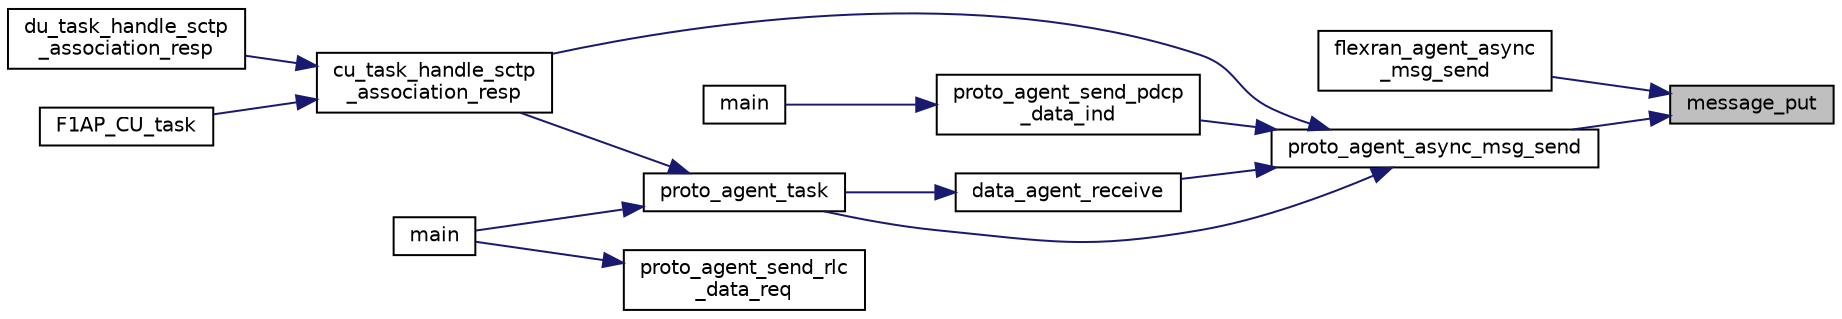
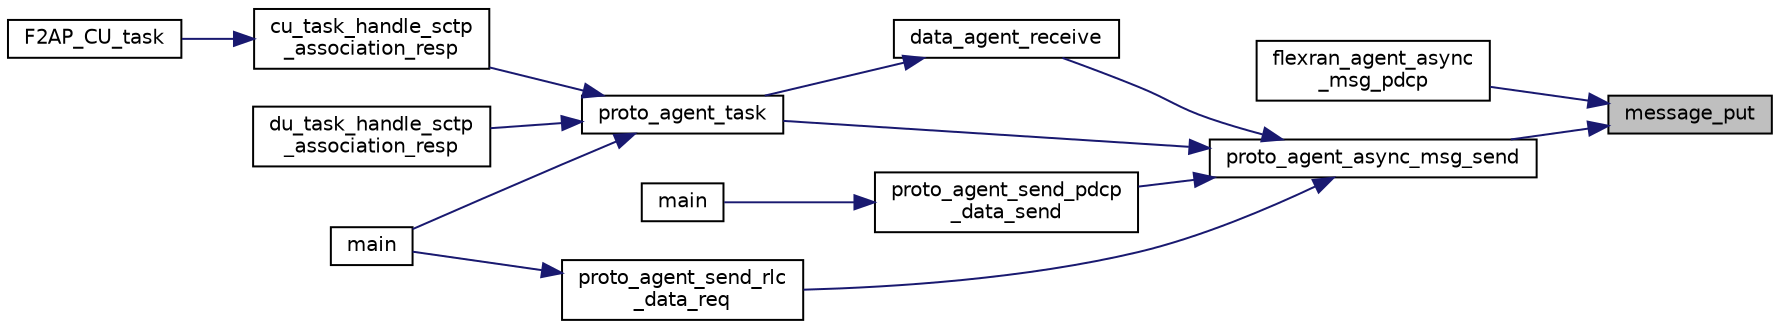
(943, 14) -> (1065, 266)
(271, 59) -> (526, 126)
(1435, 61) -> (1373, 71)
(1068, 105) -> (1006, 202)
(127, 127) -> (95, 39)
